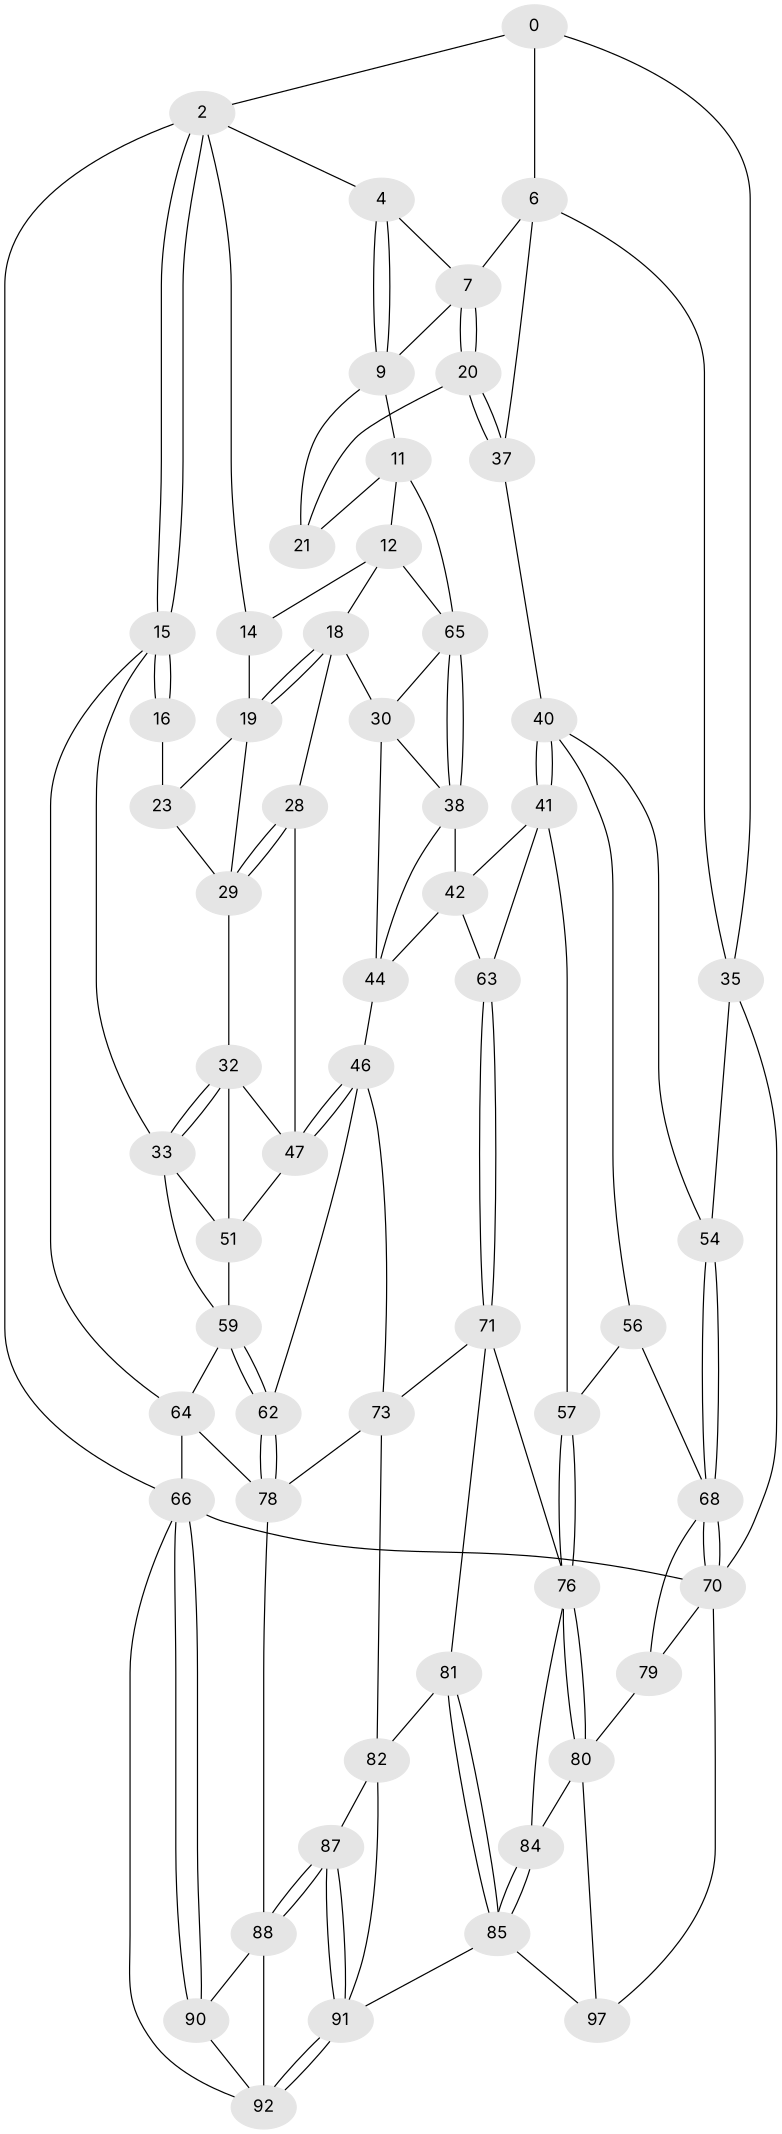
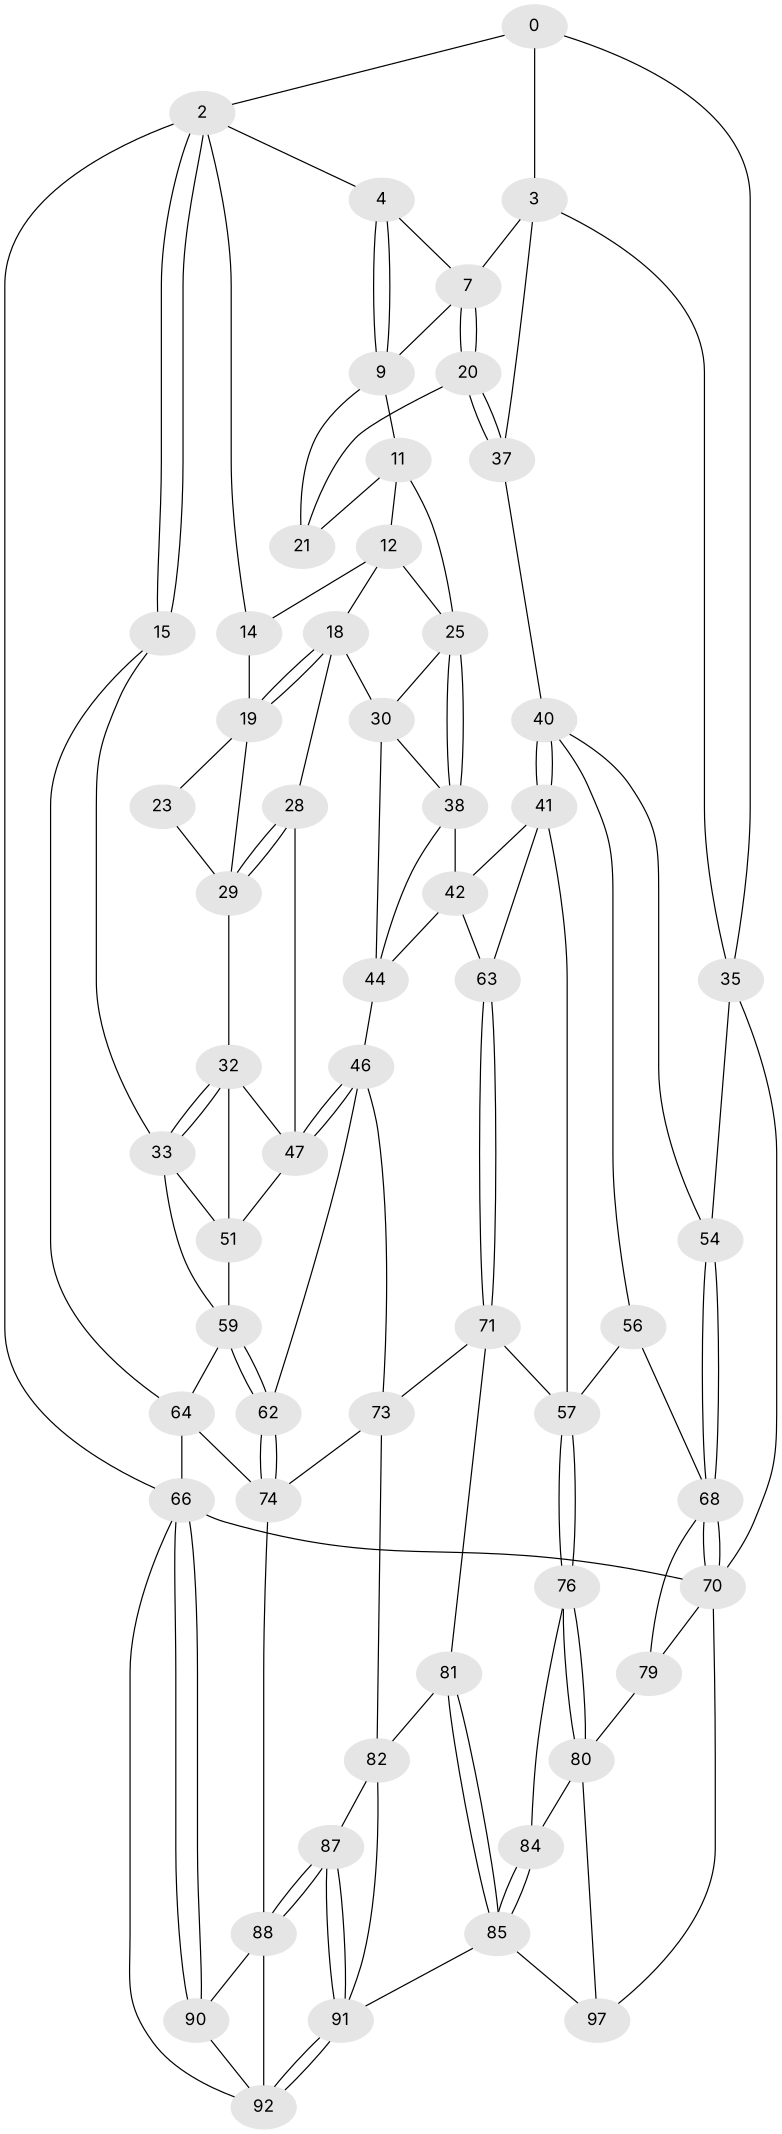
(535, 200) -> (535, 200)
(455, 633) -> (455, 633)
(163, 720) -> none
(527, 1457) -> (527, 1370)
(269, 1500) -> (269, 1500)
